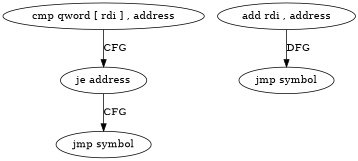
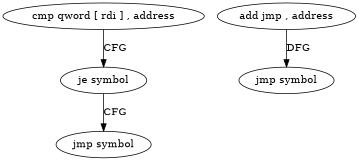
(287, 16) -> (287, 16)
(104, 80) -> (104, 80)
